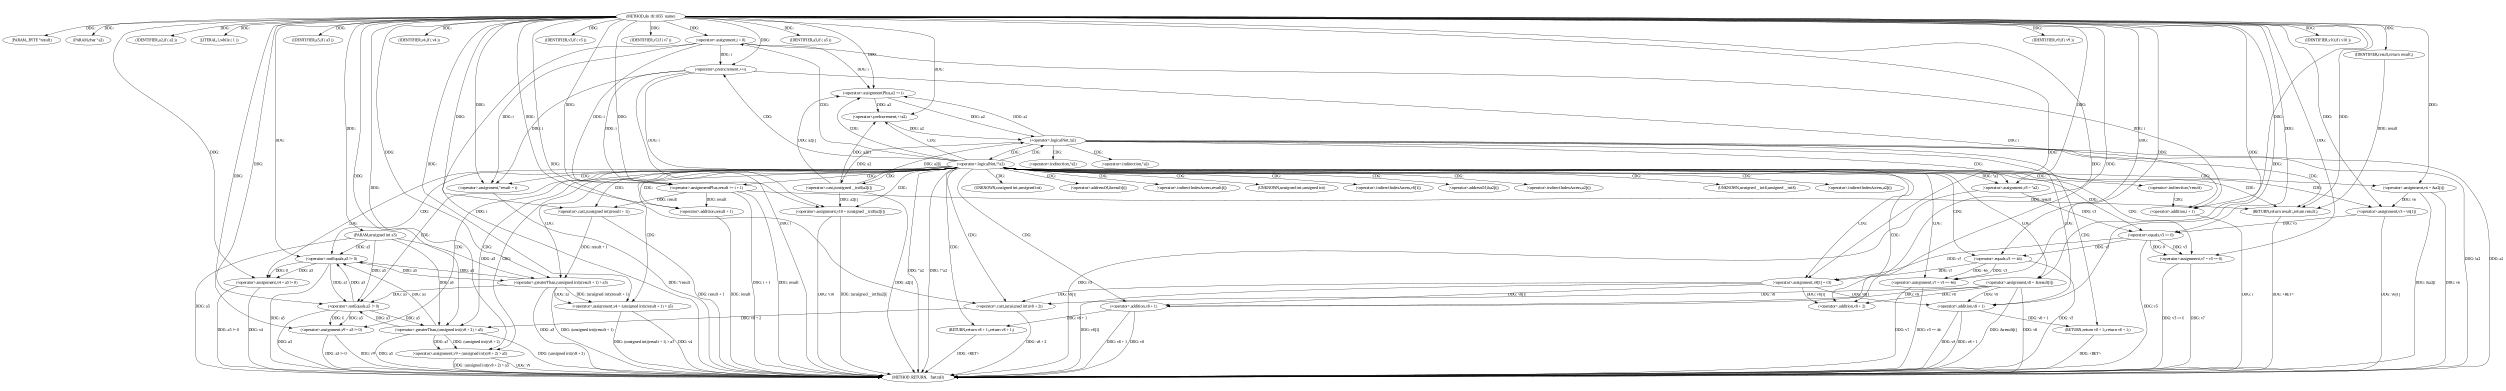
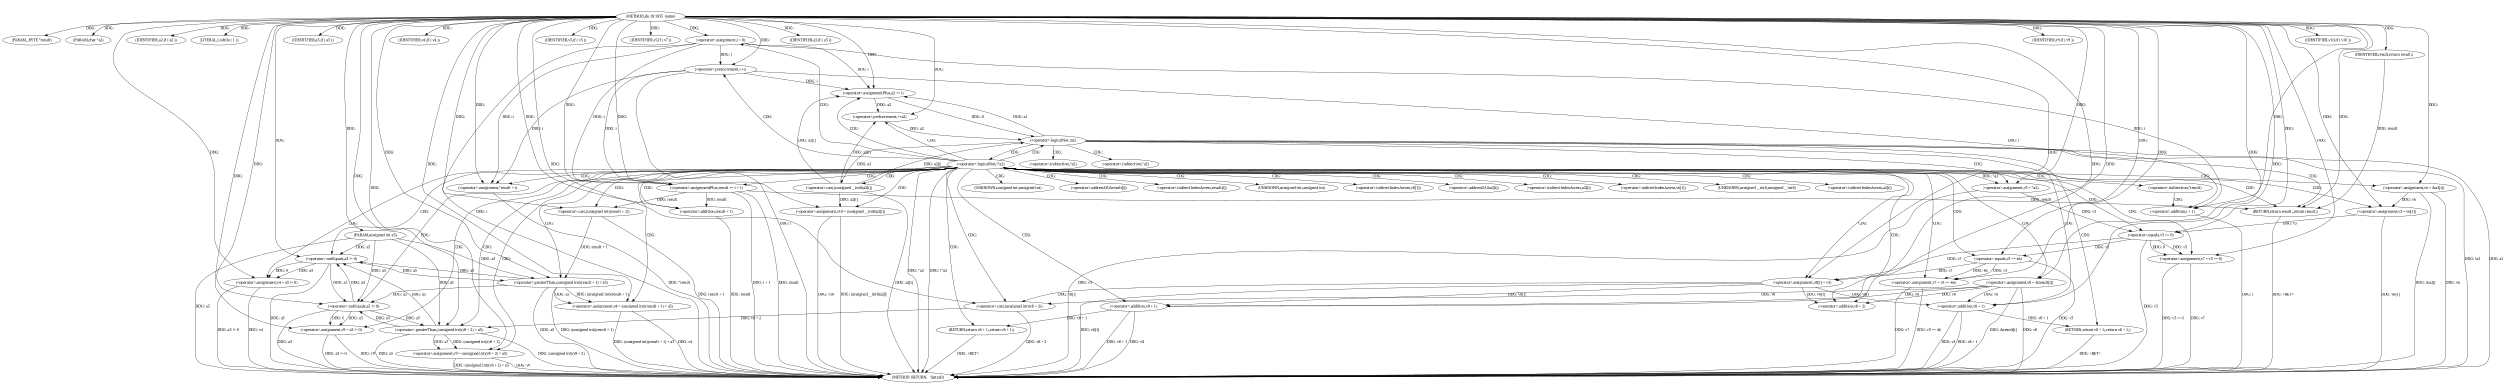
(978, 117) -> (978, 117)
(681, 166) -> (795, 81)
none -> (1653, 188)
